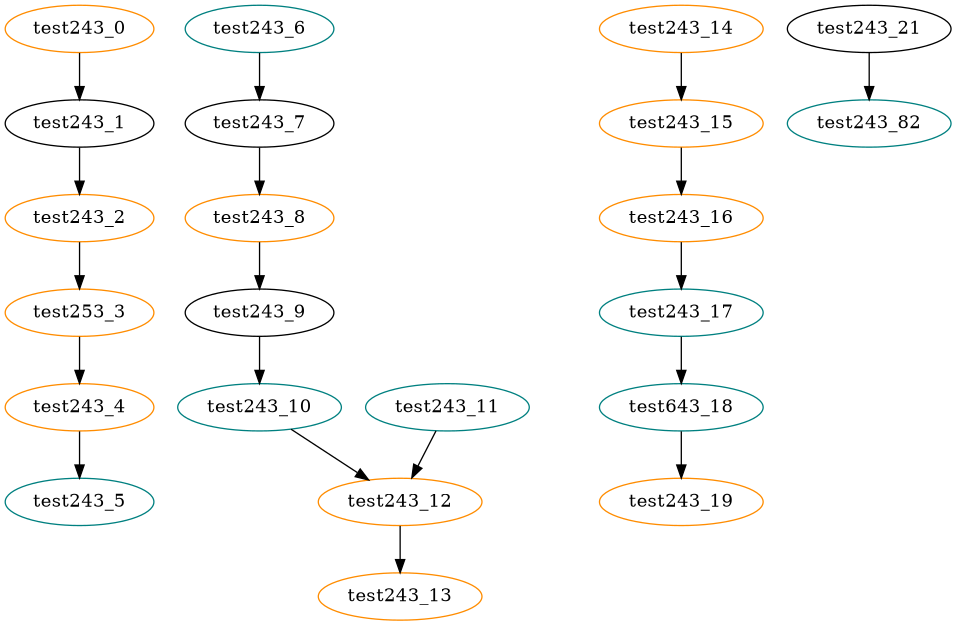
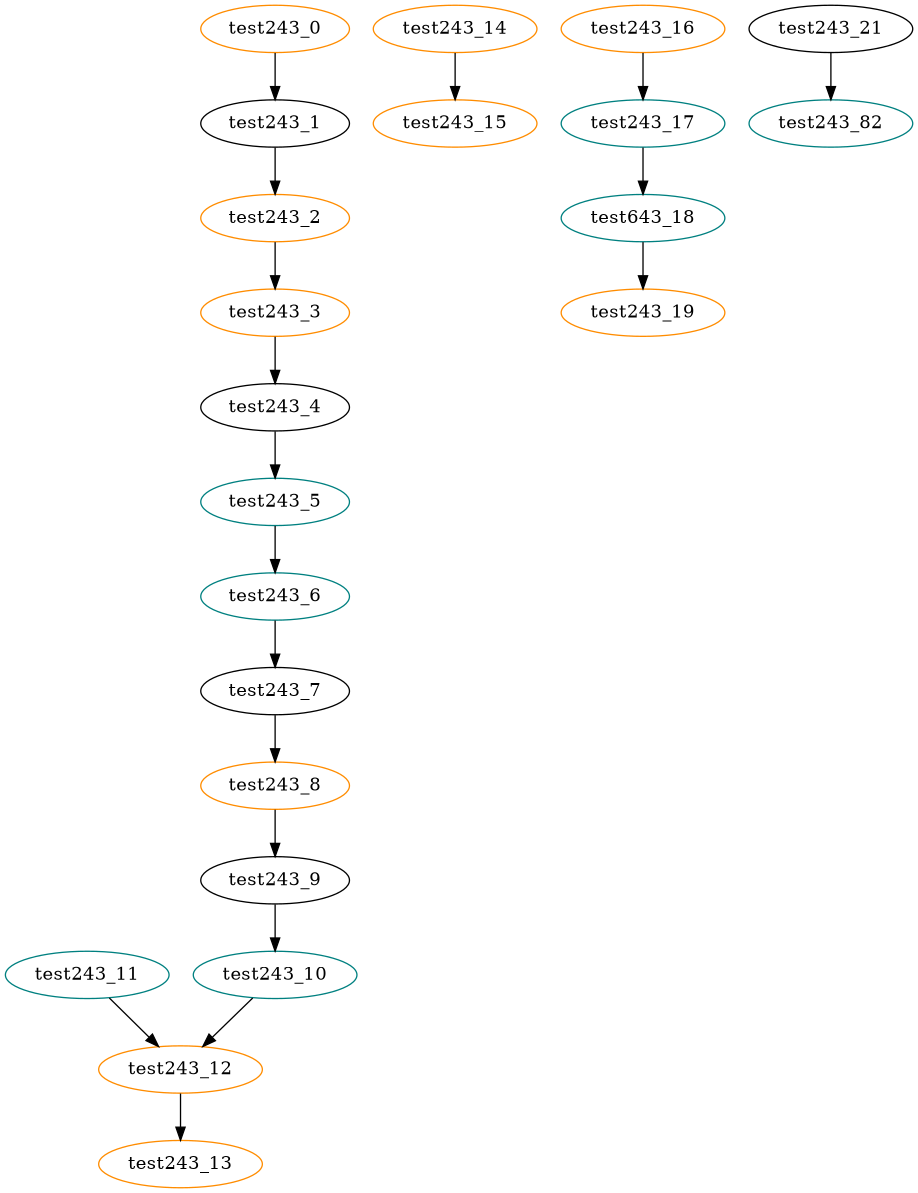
(681, 164) -> none
(80, 313) -> (275, 313)
(80, 407) -> (275, 407)
none -> (275, 543)
